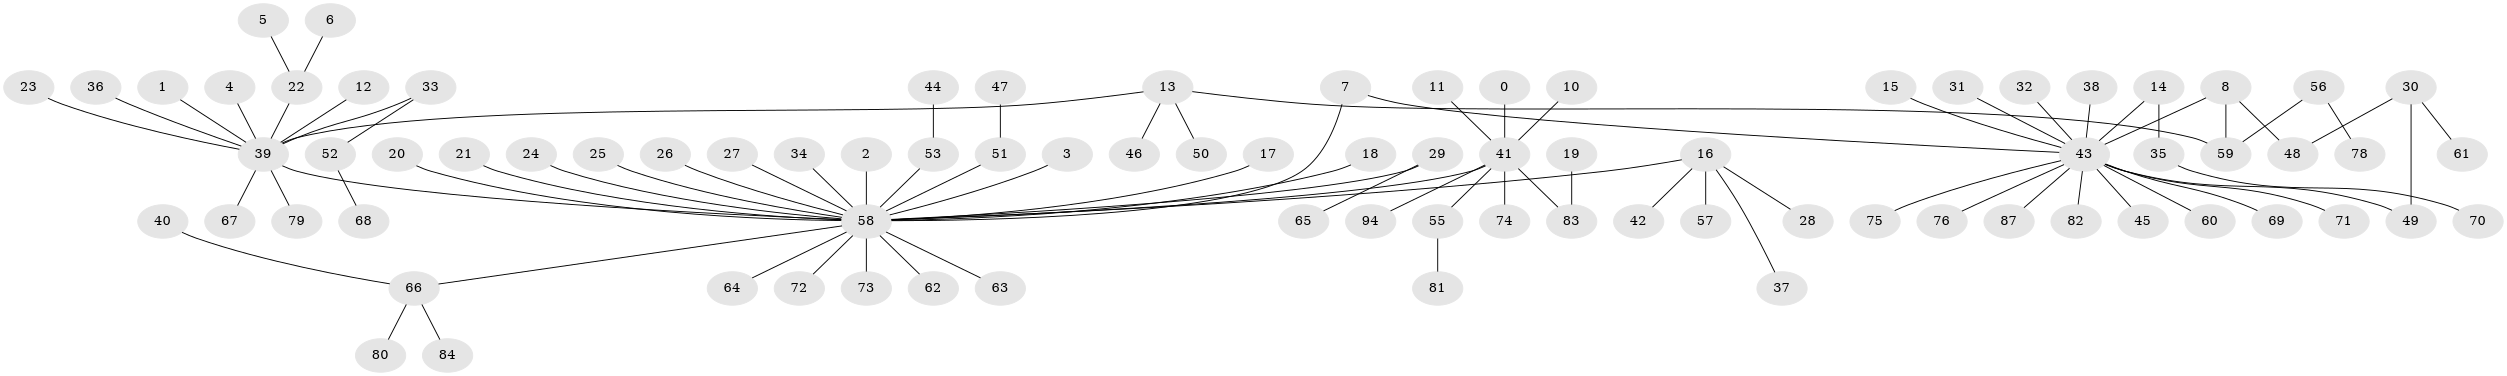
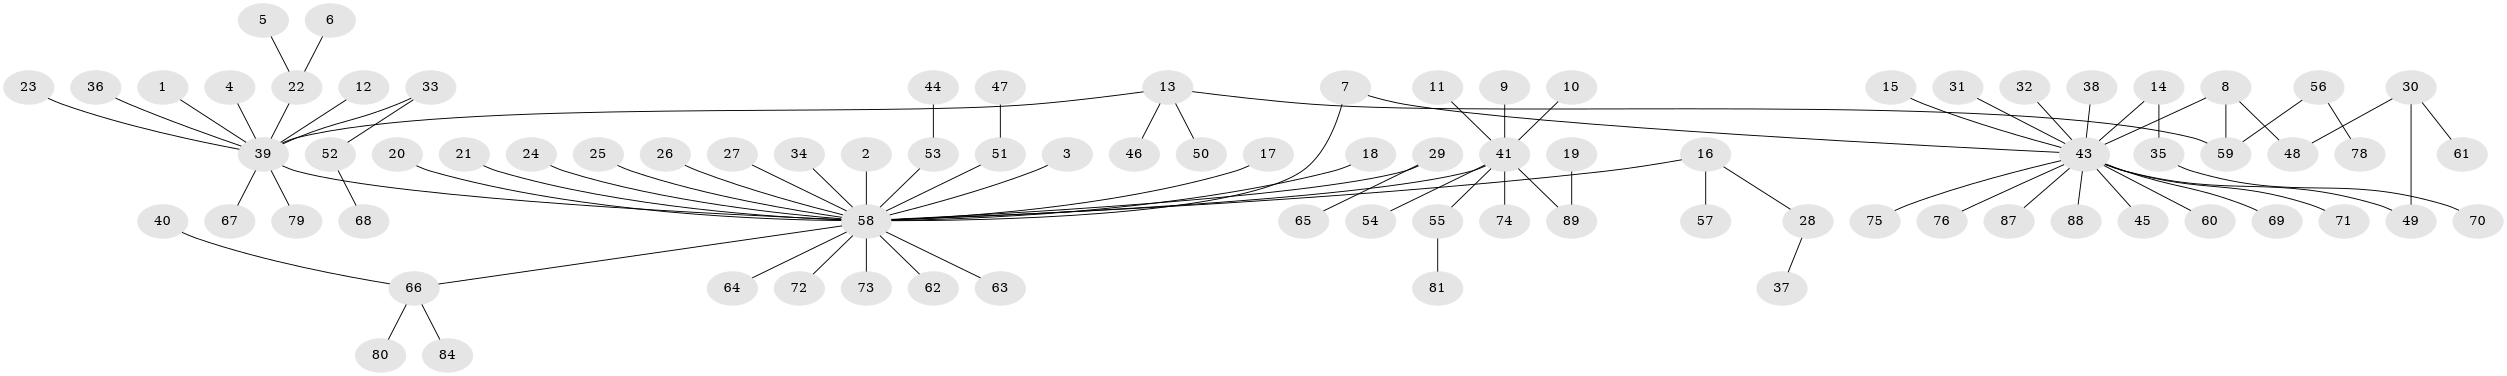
(1505, 87) -> (1505, 87)
(1748, 220) -> (1795, 255)
(1371, 221) -> (1371, 221)
(1572, 221) -> (1572, 221)
(1639, 221) -> none
(2076, 221) -> (2076, 221)
